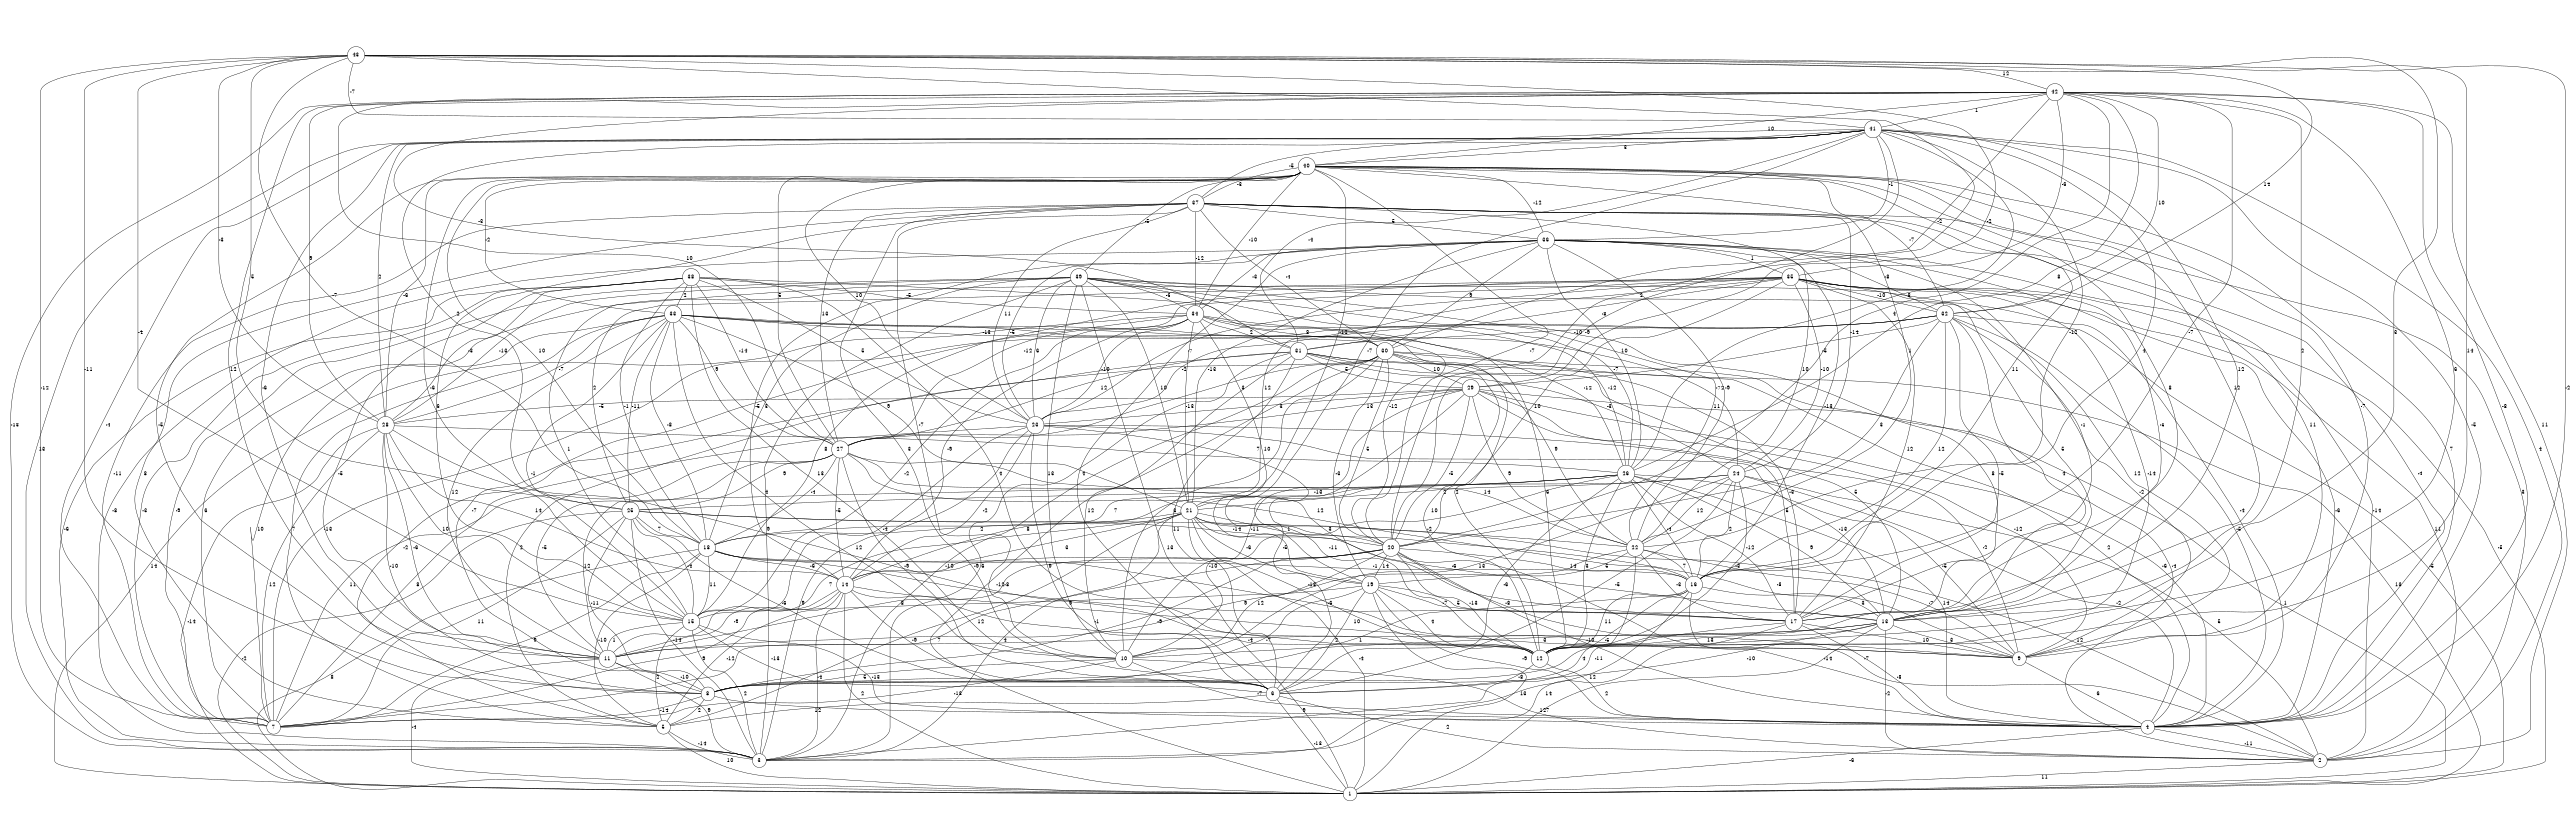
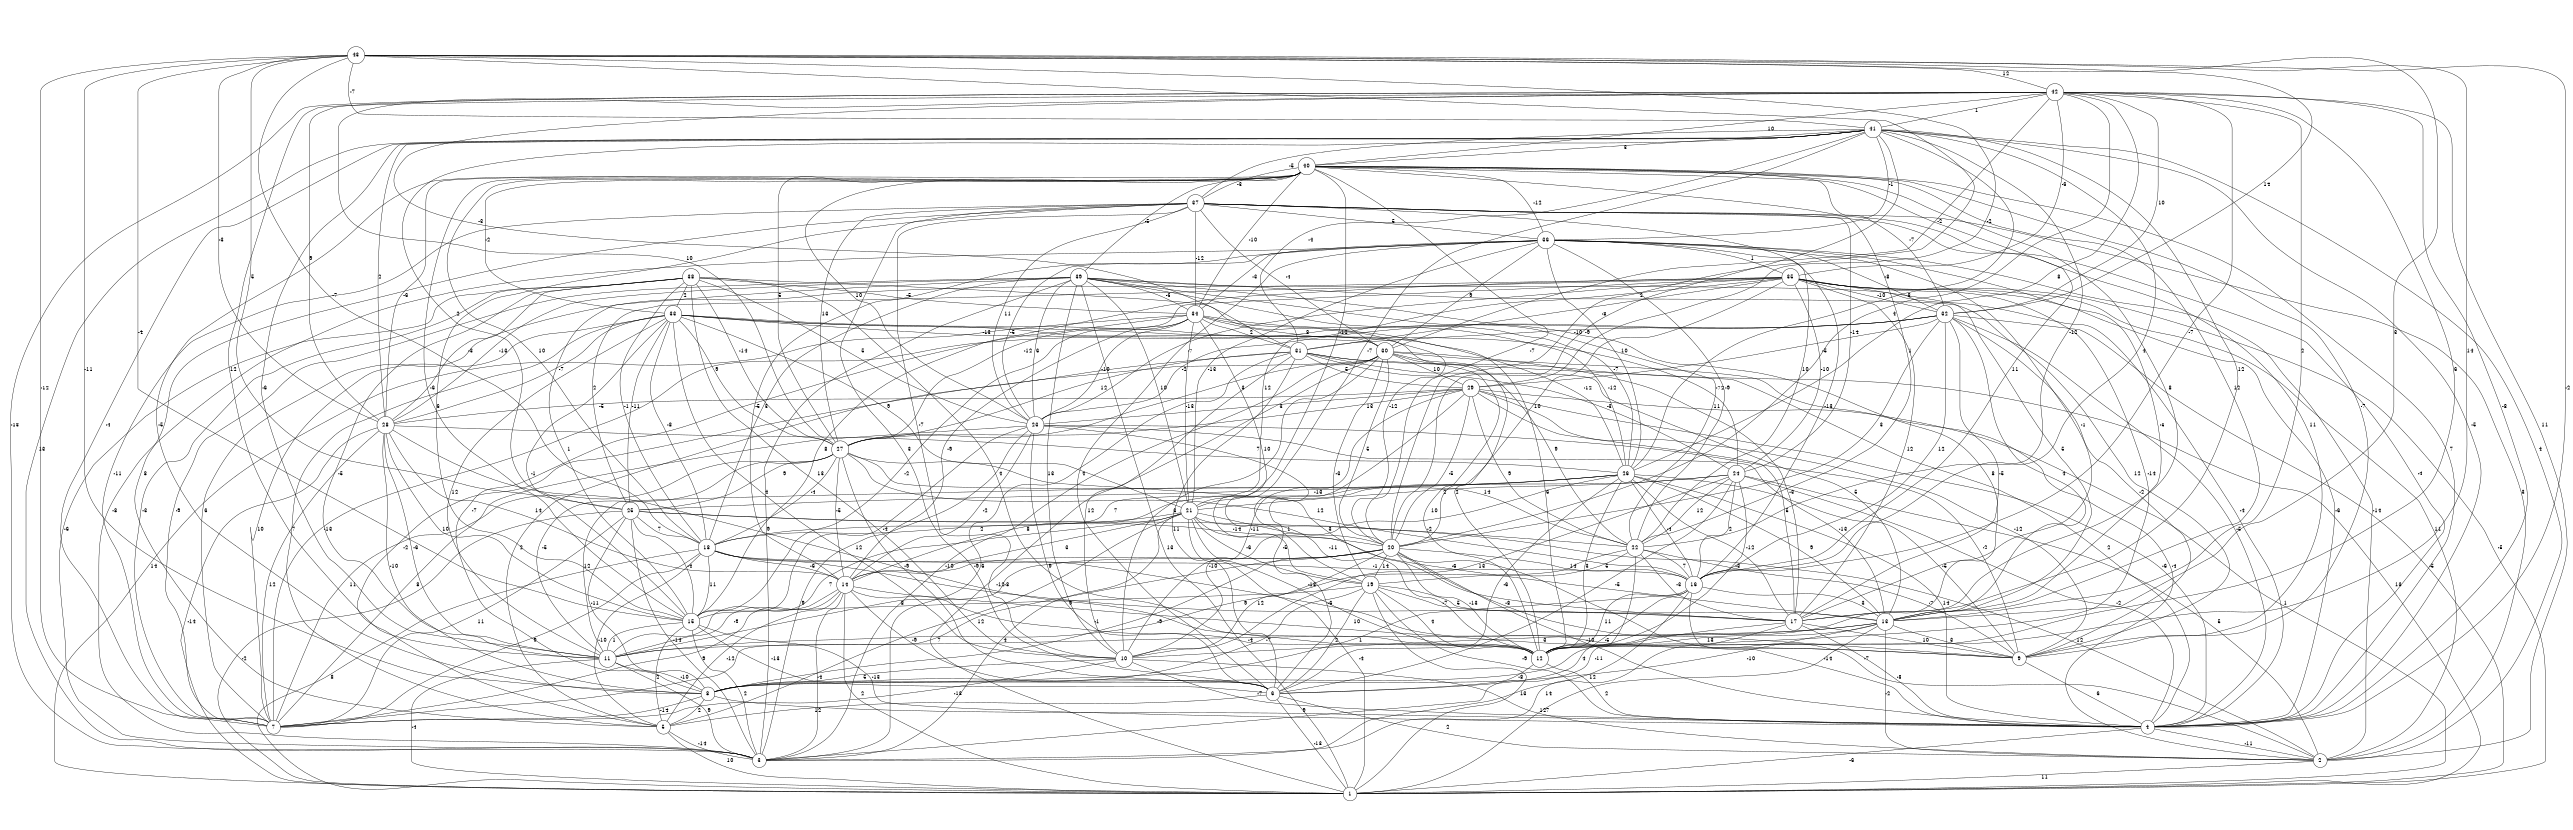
(1630, 563) -> none
(916, 666) -> none
